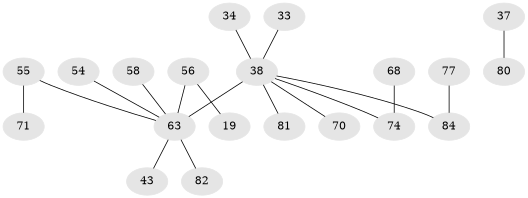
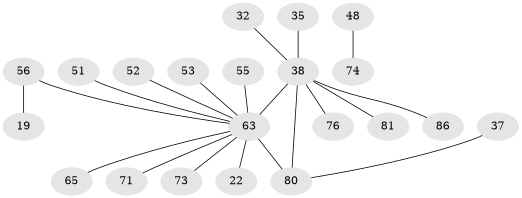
(230, 17) -> (243, 17)
(284, 17) -> (298, 17)
(79, 72) -> (188, 72)
(133, 72) -> (79, 72)
none -> (133, 72)
(394, 72) -> (353, 17)
(449, 72) -> none
(327, 97) -> (295, 127)
(24, 99) -> (187, 153)
(339, 127) -> (333, 127)
(449, 127) -> (443, 127)
none -> (270, 154)
none -> (72, 181)
(147, 181) -> (181, 181)
(202, 181) -> (236, 181)
